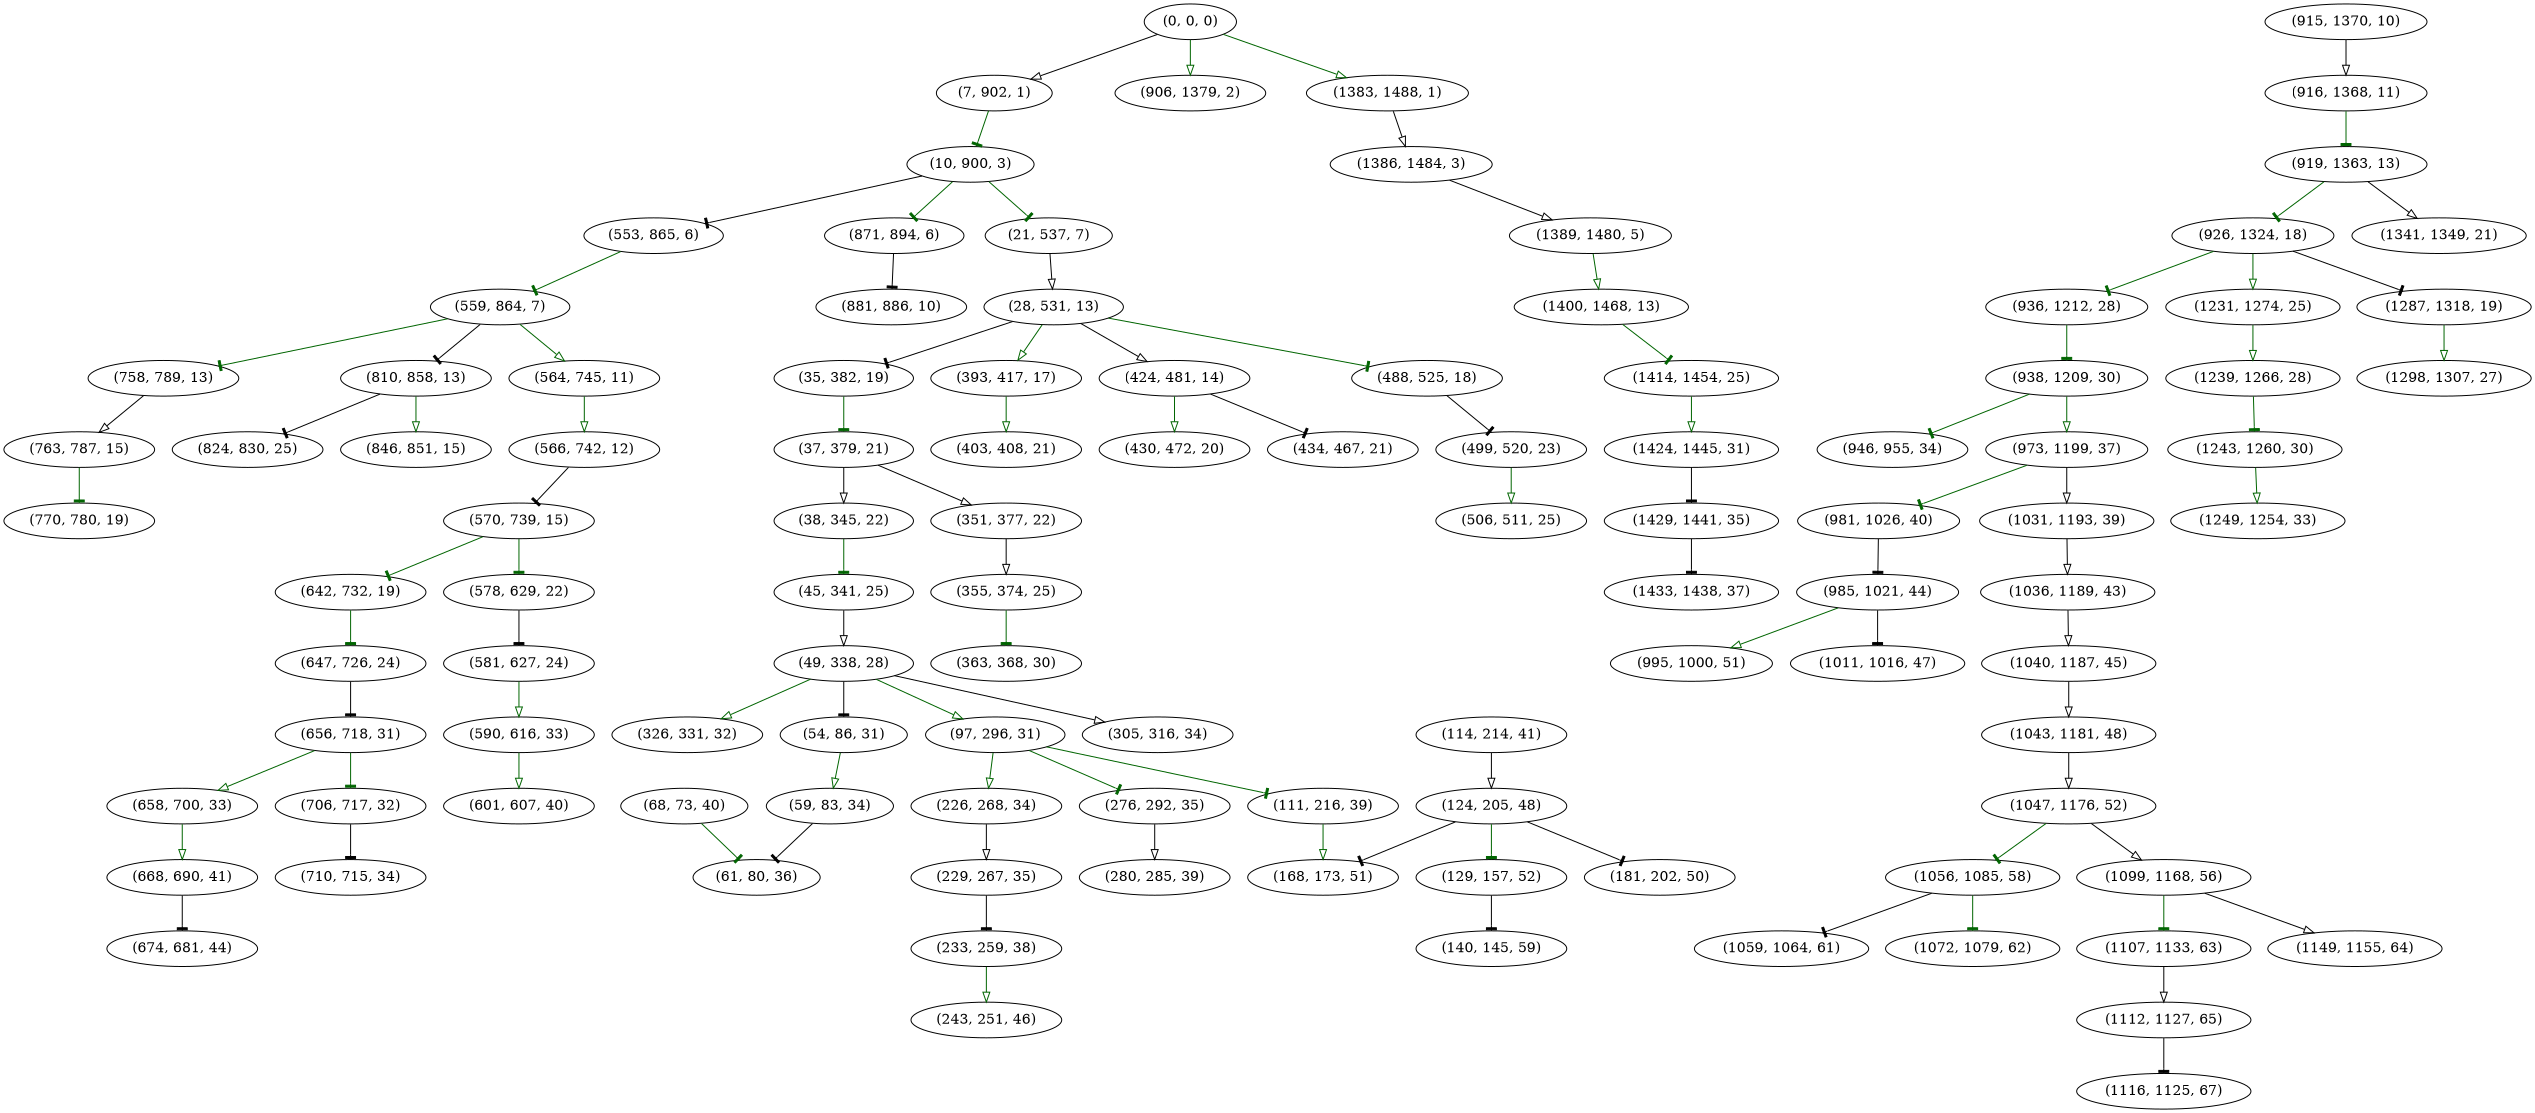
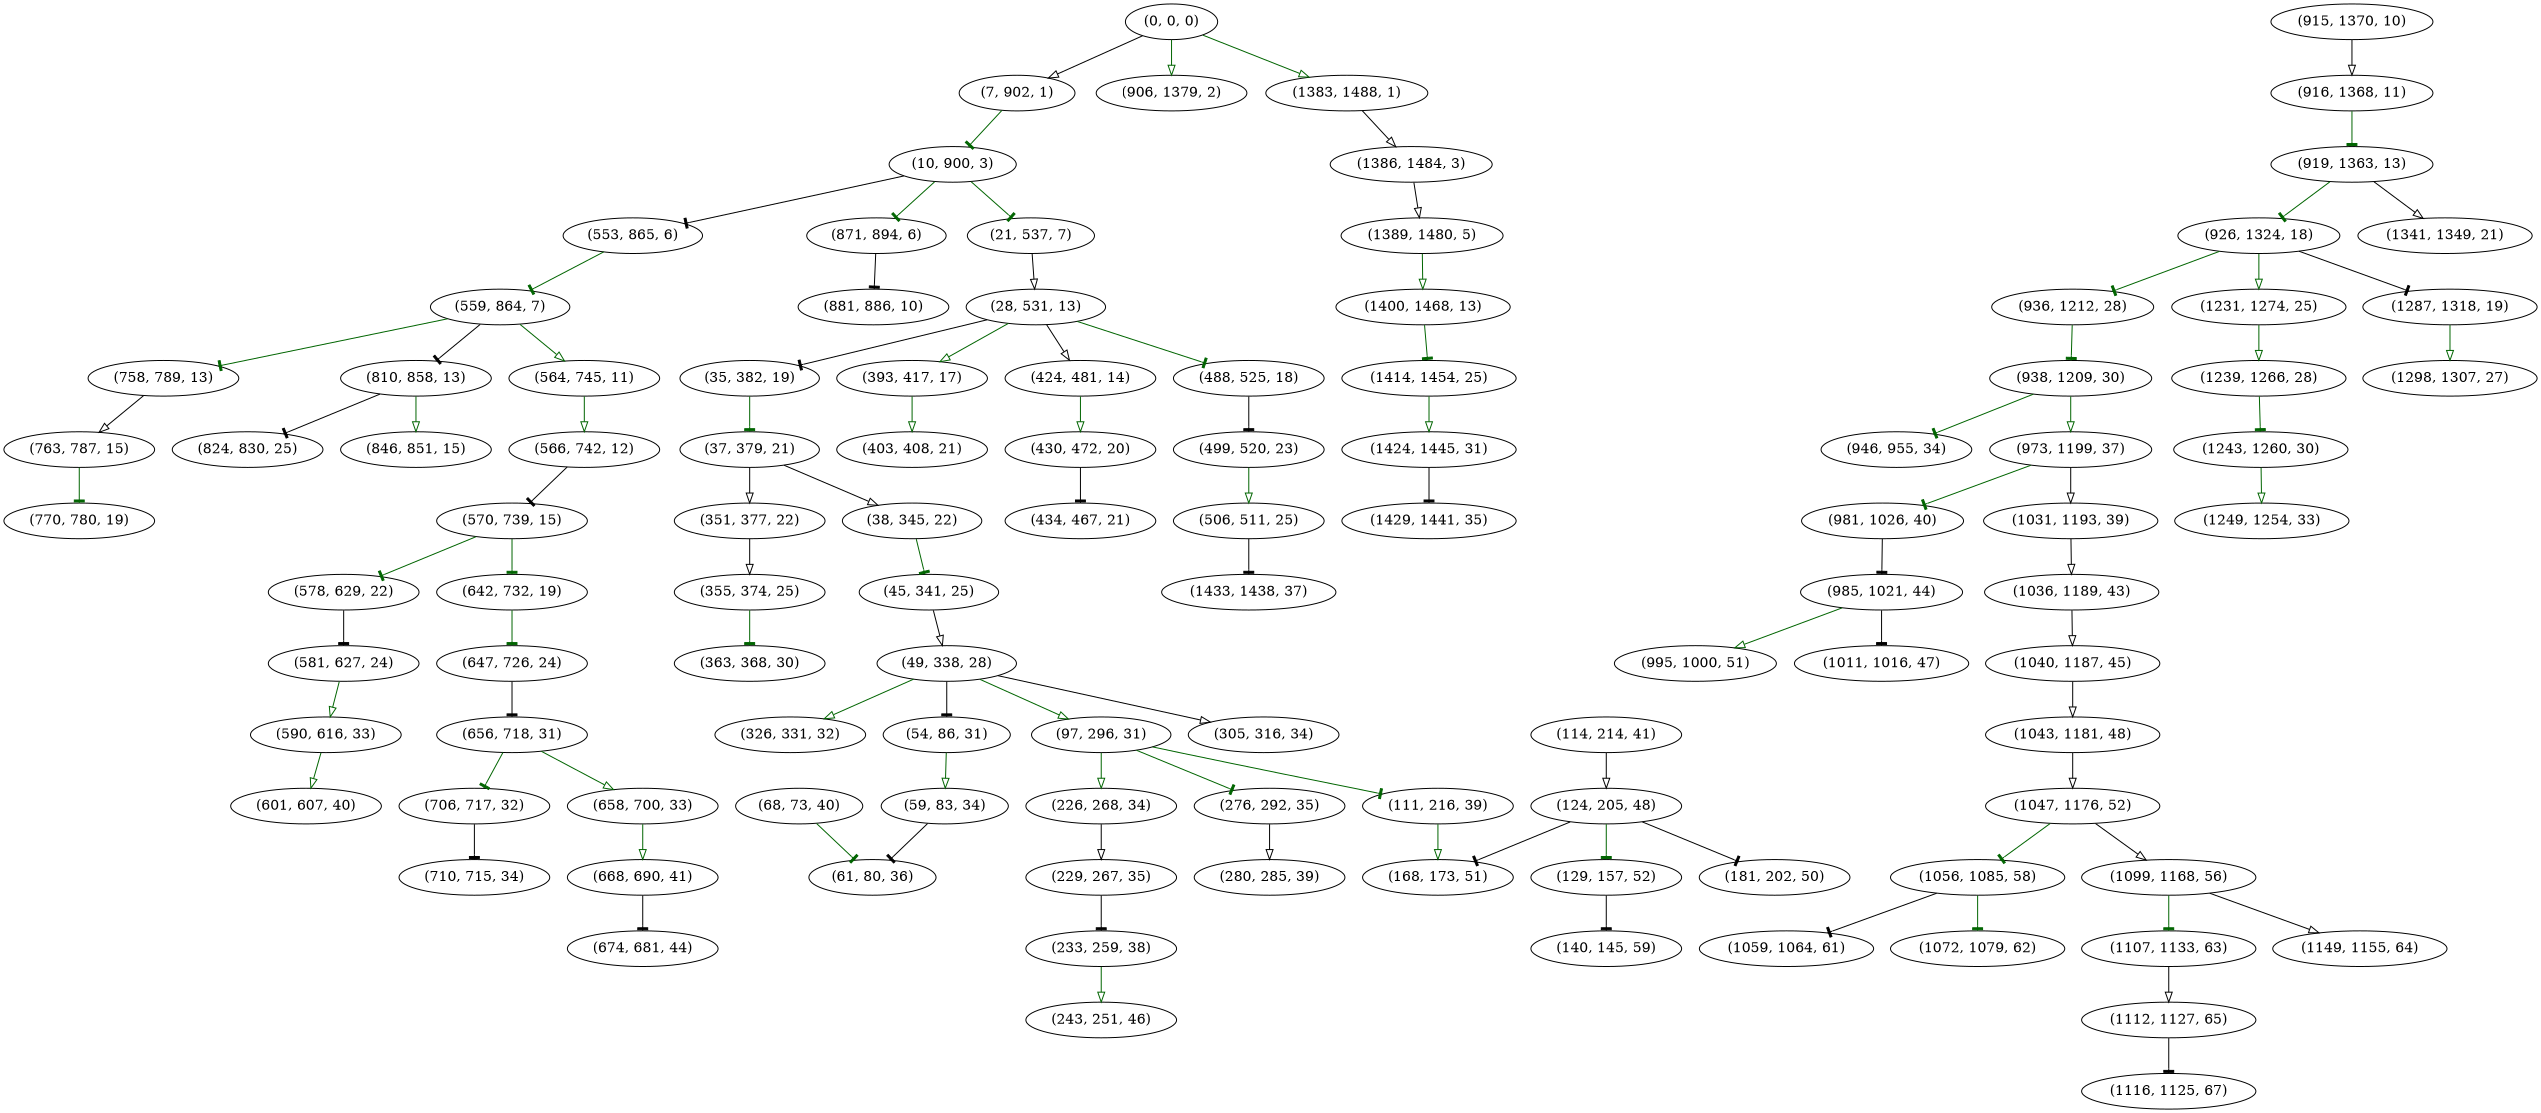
(1256, 413) -> (1080, 483)
(1691, 554) -> (1249, 554)
